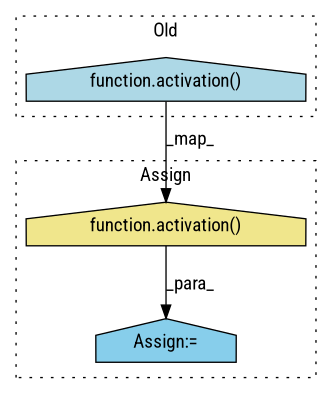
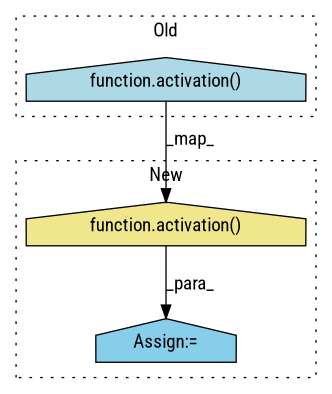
(166, 176) -> (166, 176)
